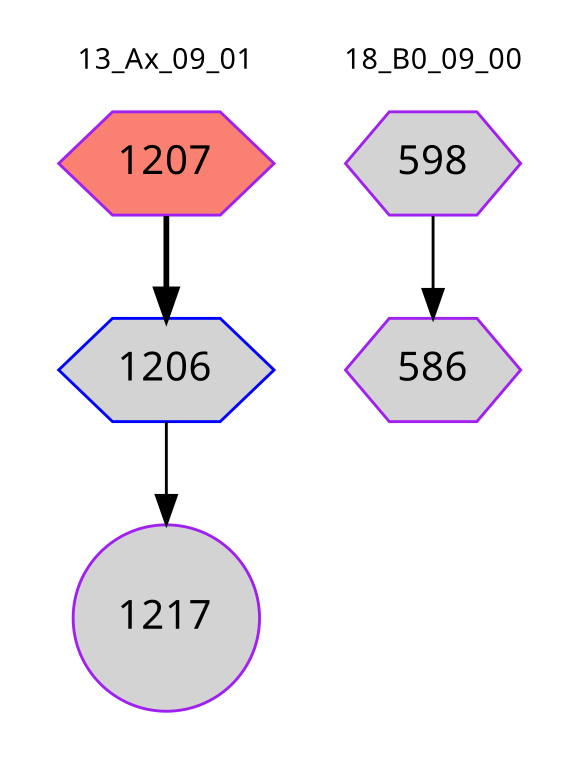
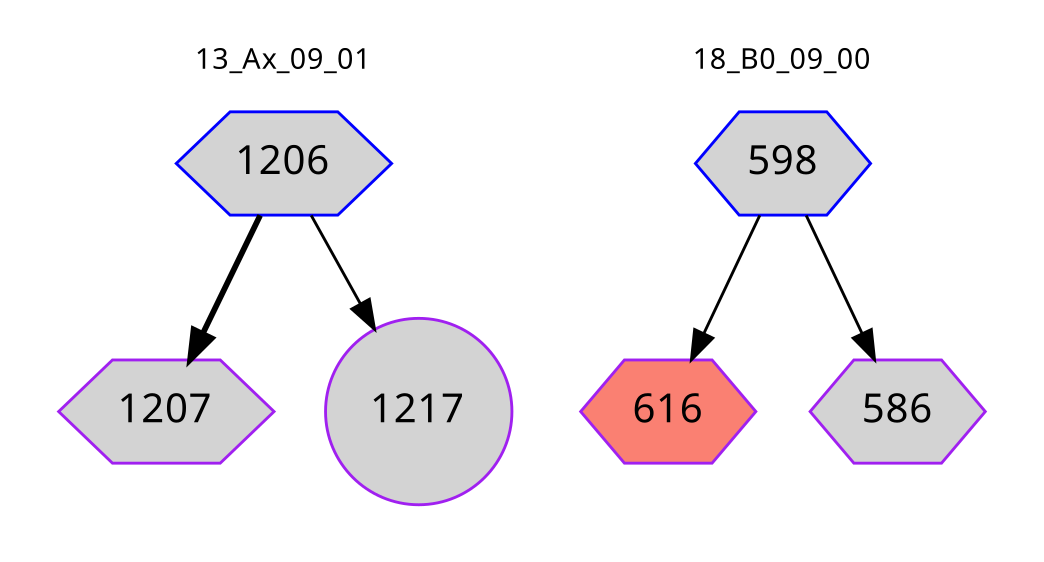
(166, 163) -> (166, 412)
(433, 163) -> (783, 163)
(166, 253) -> (232, 274)
none -> (668, 412)
